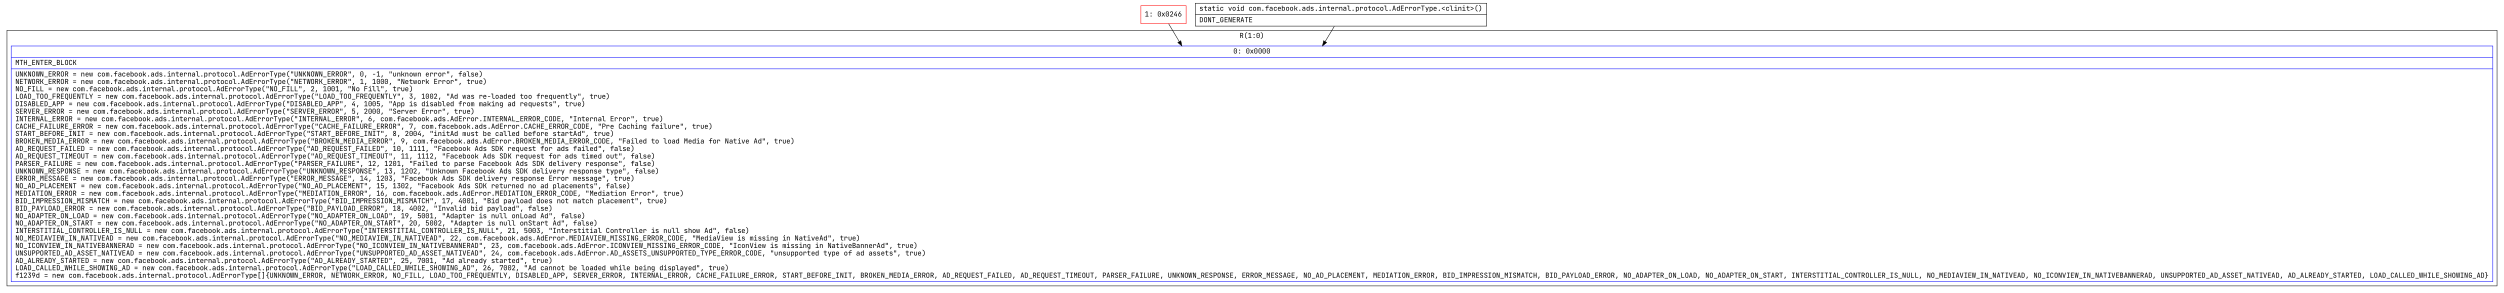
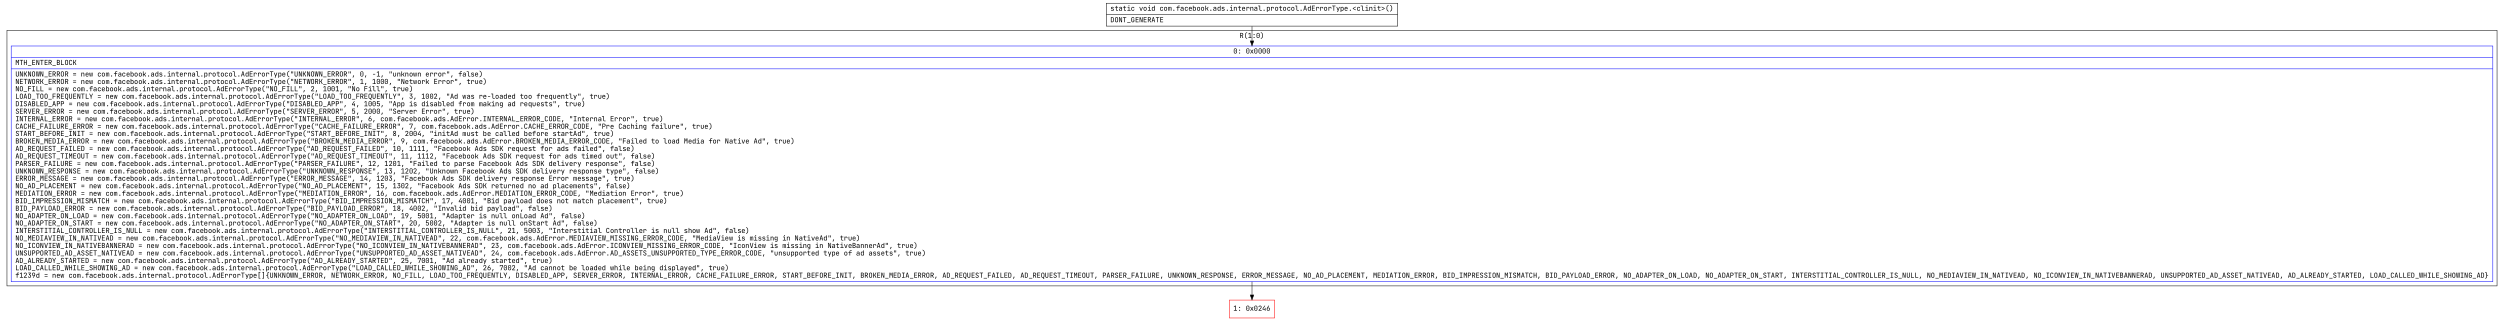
(1174, 34) -> (1252, 289)
